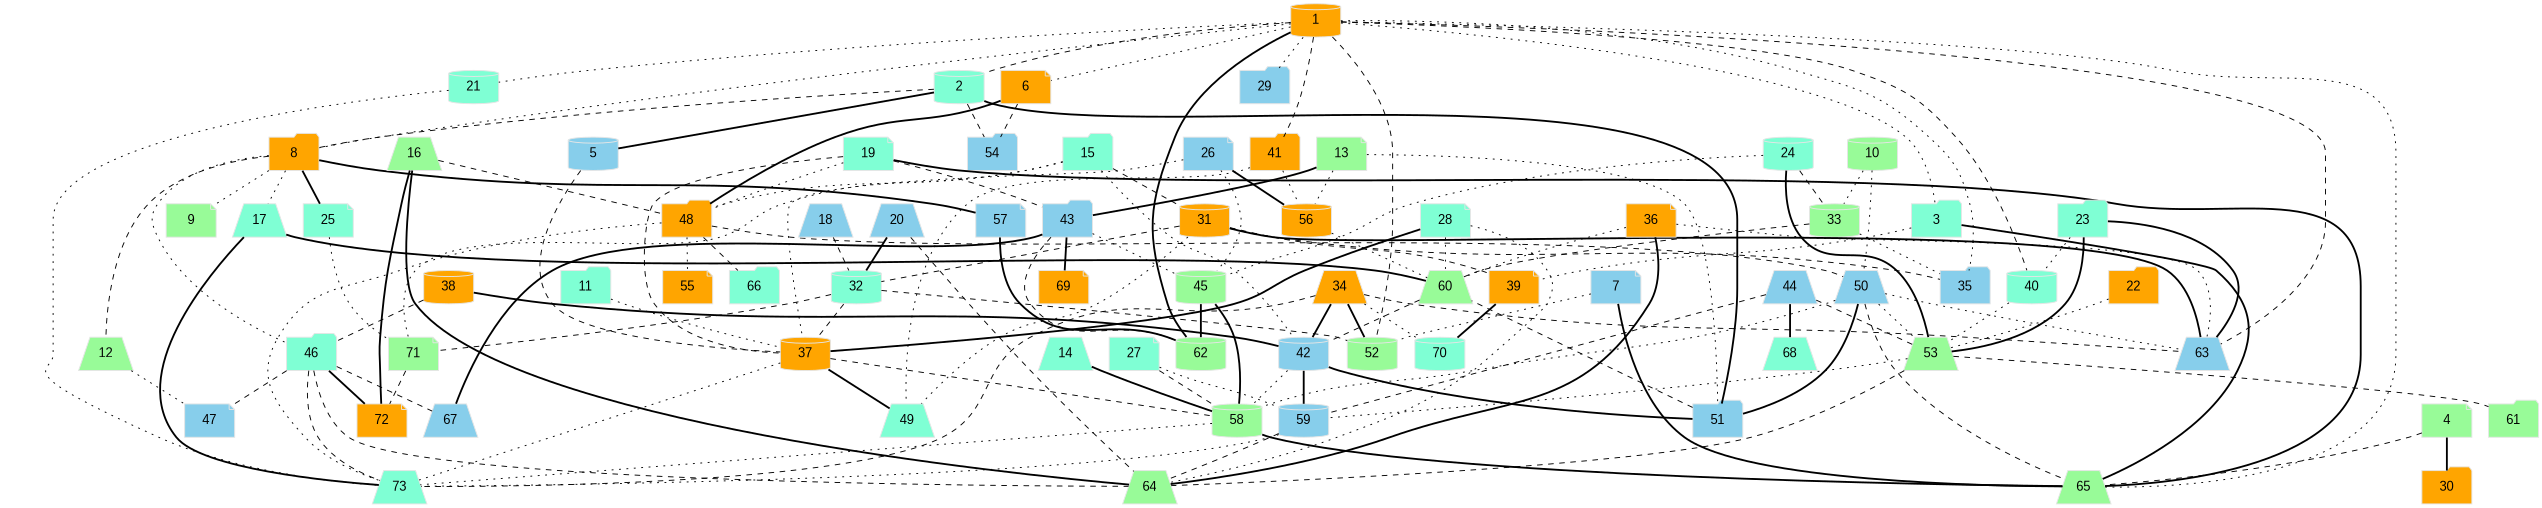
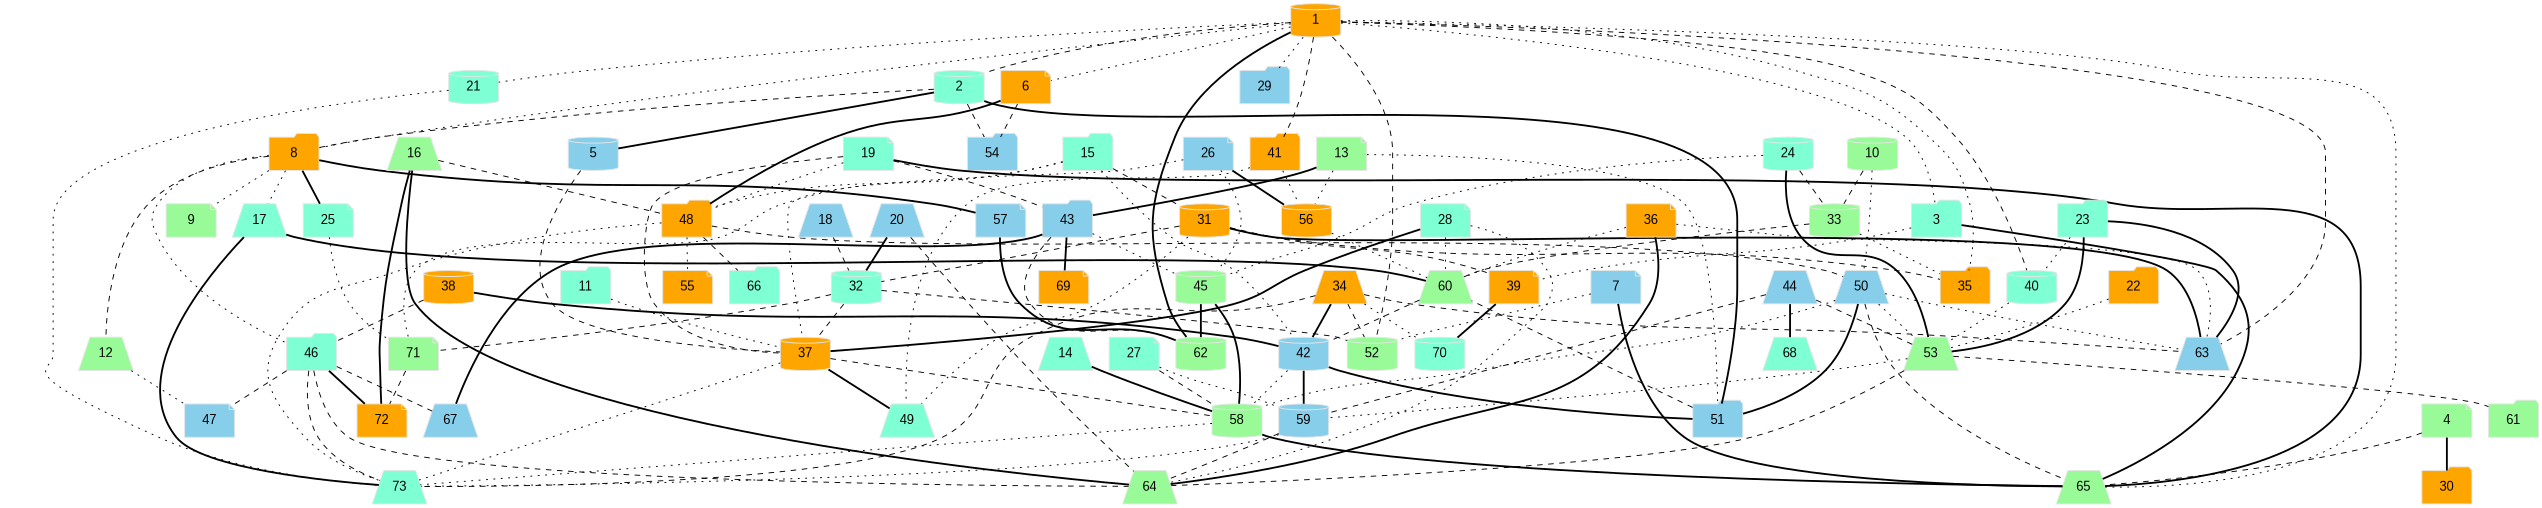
(1853, 189) -> (1853, 189)
(1965, 287) -> (1965, 287)
(1356, 321) -> (1356, 321)
